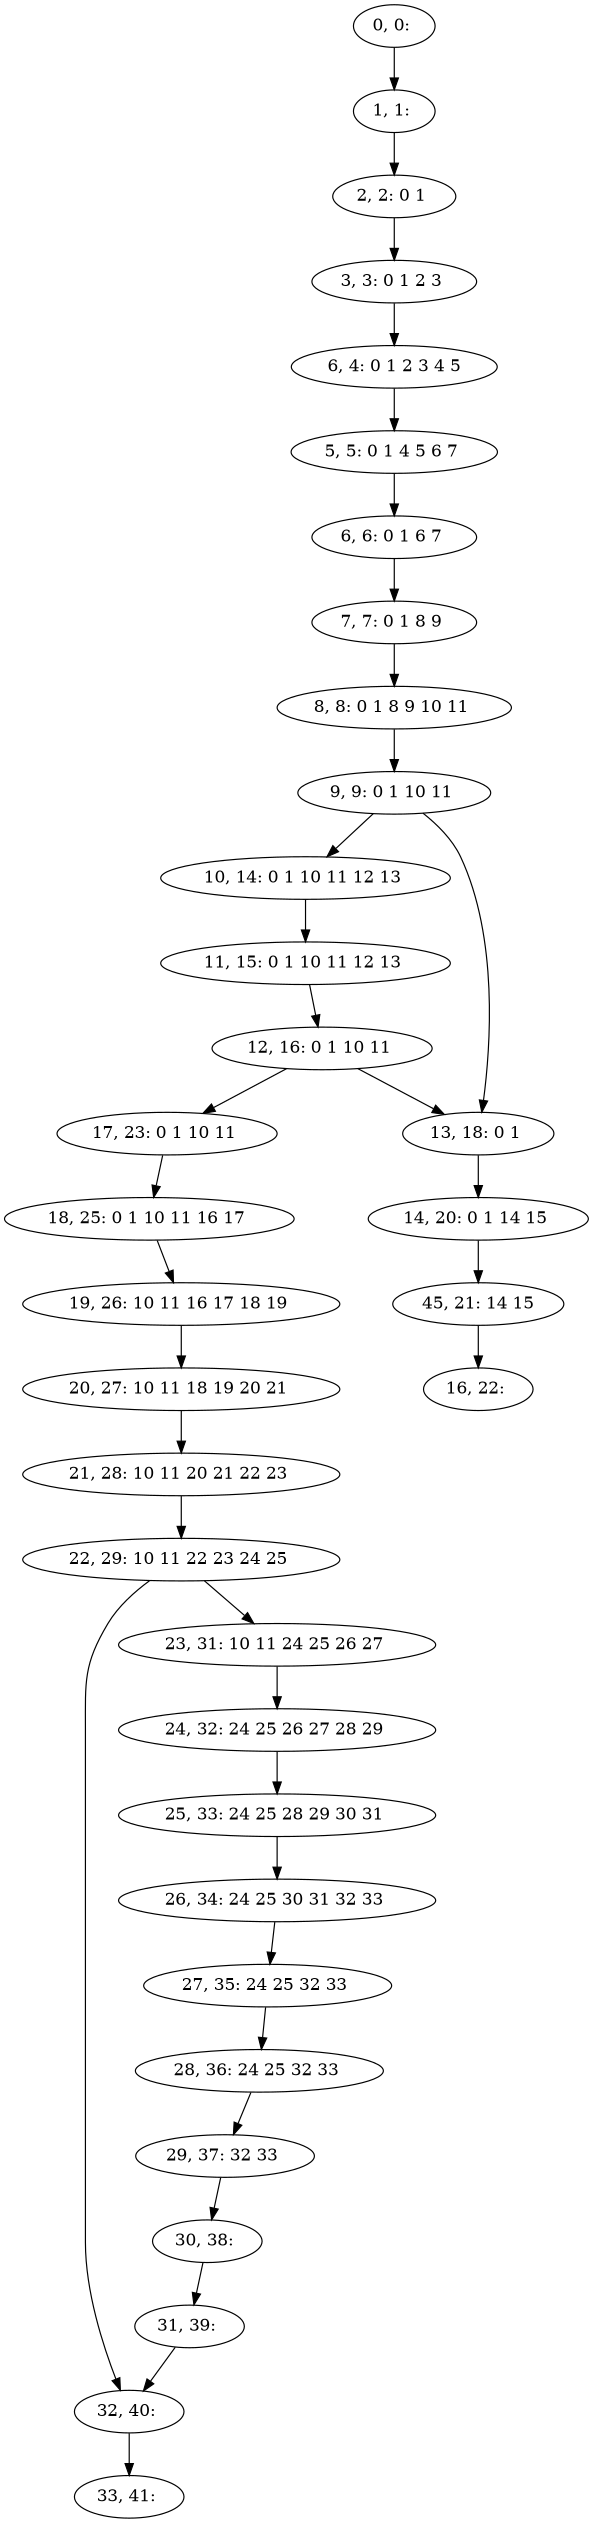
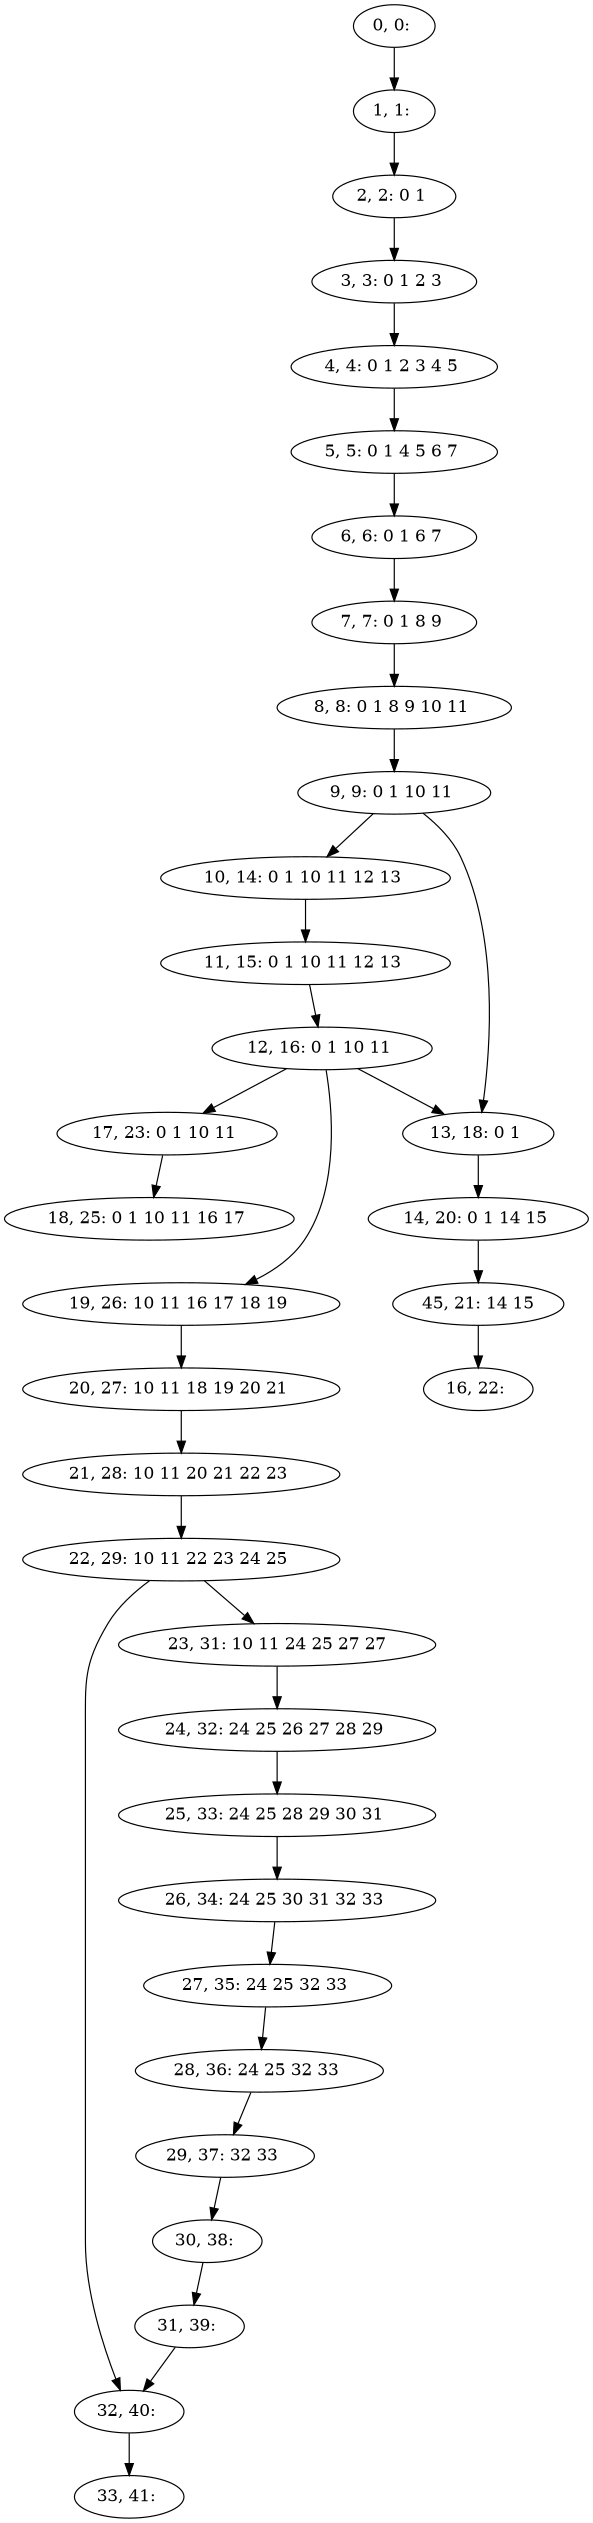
(394, 367) -> (394, 367)
(163, 1256) -> (325, 1188)
(277, 1645) -> (277, 1645)
